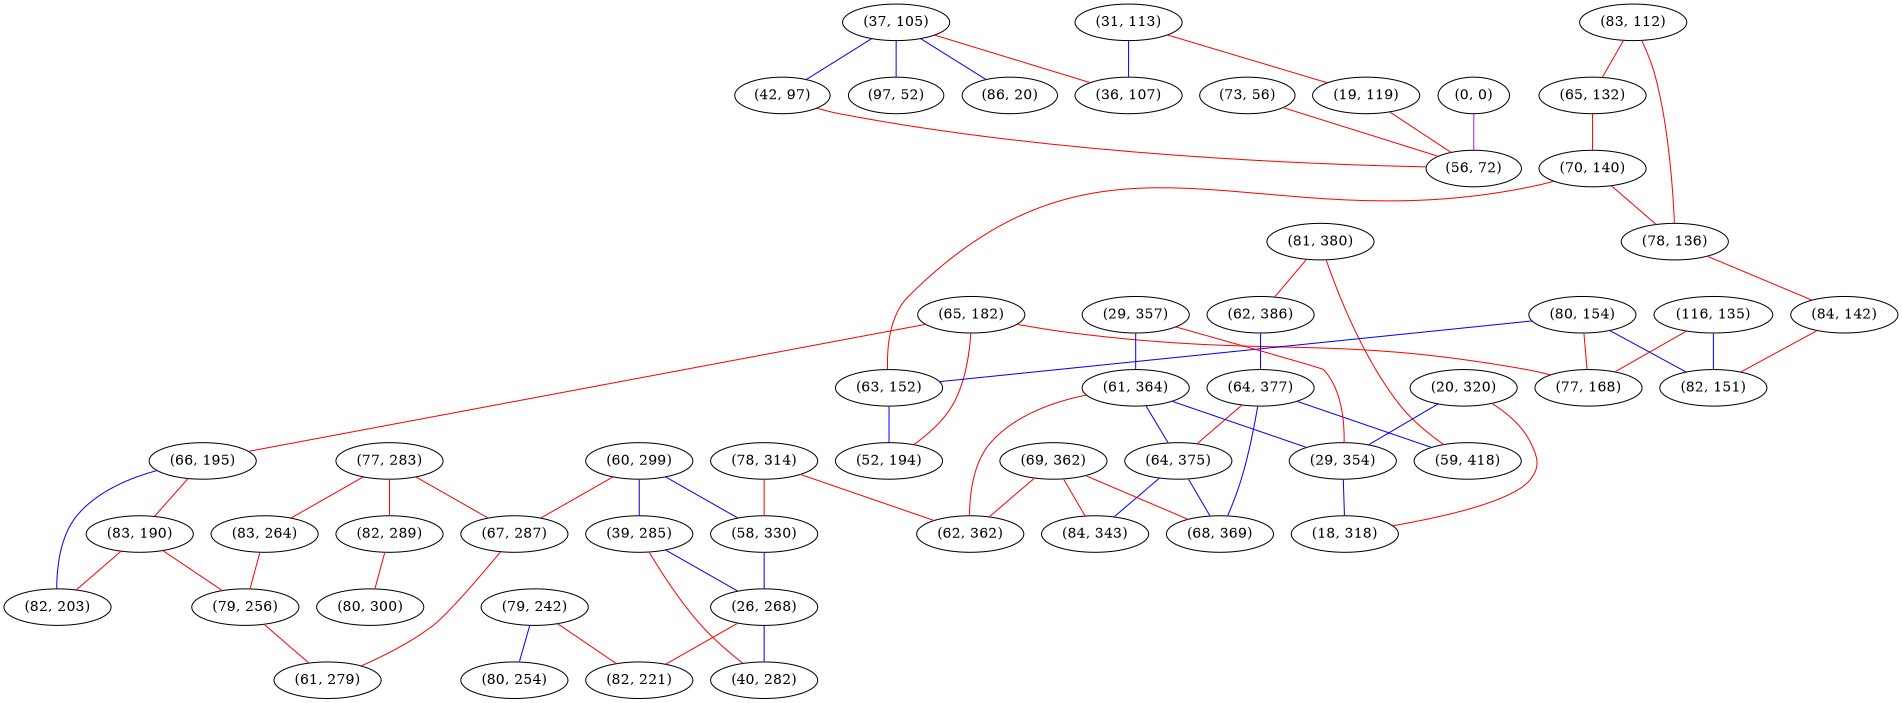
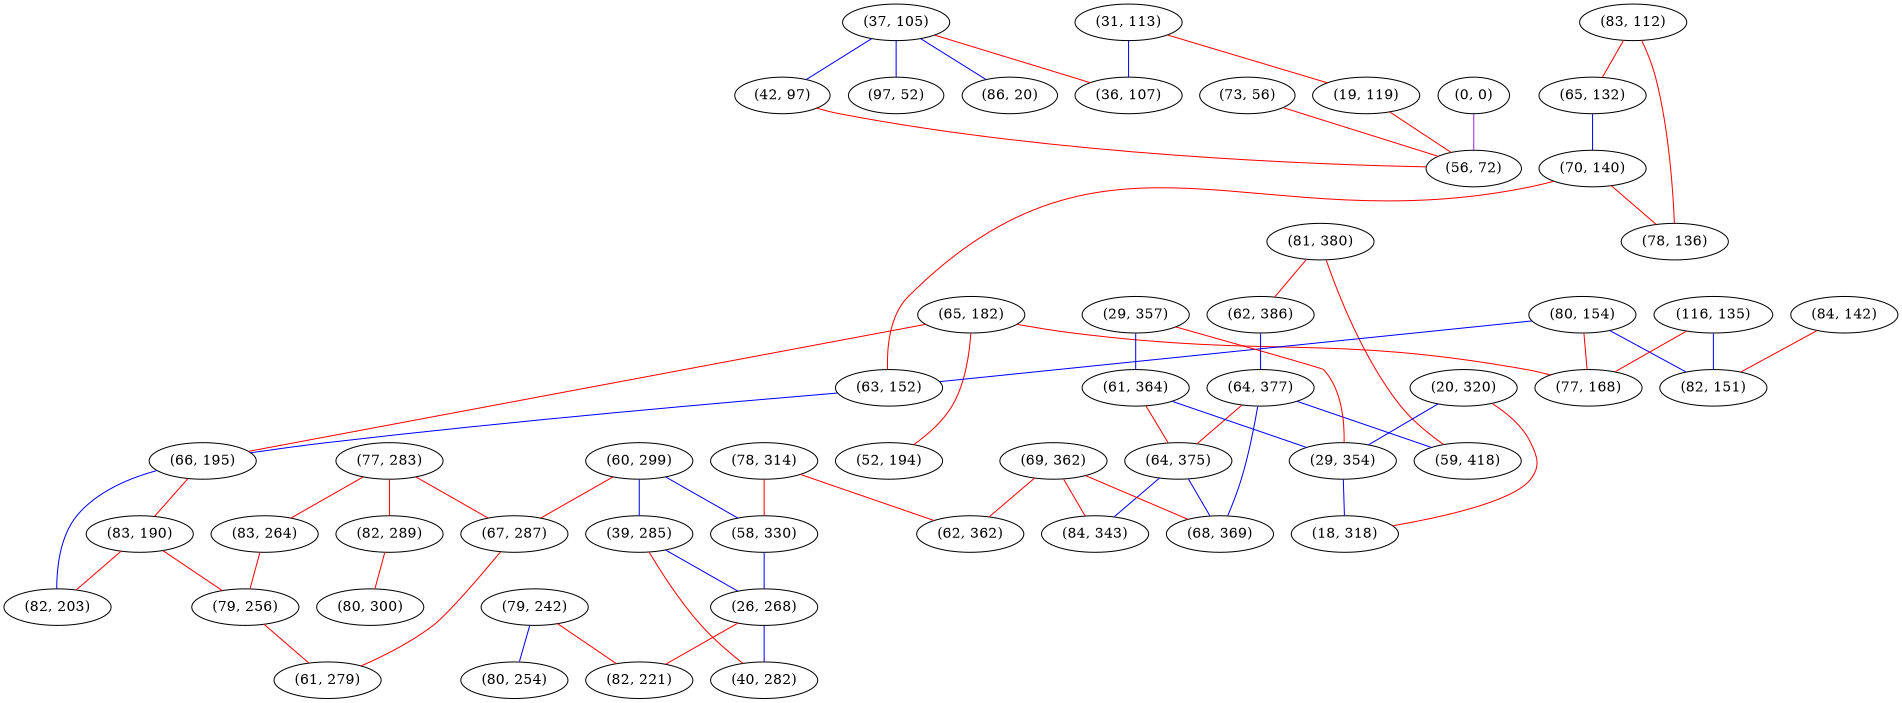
(1593, 132) -> (1593, 132)
(1760, 278) -> none
(889, 424) -> (544, 420)
(1157, 424) -> (1157, 424)
(1002, 432) -> none
